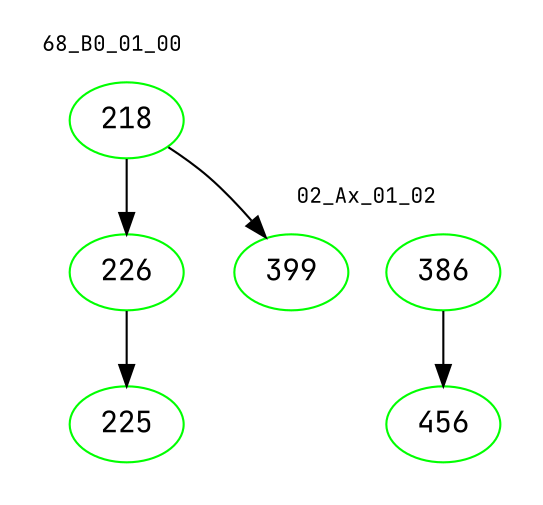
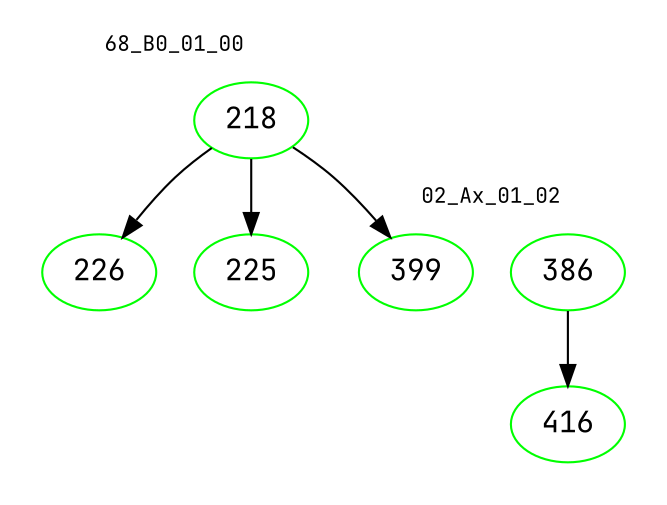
(127, 338) -> (251, 186)
(443, 424) -> (568, 424)
